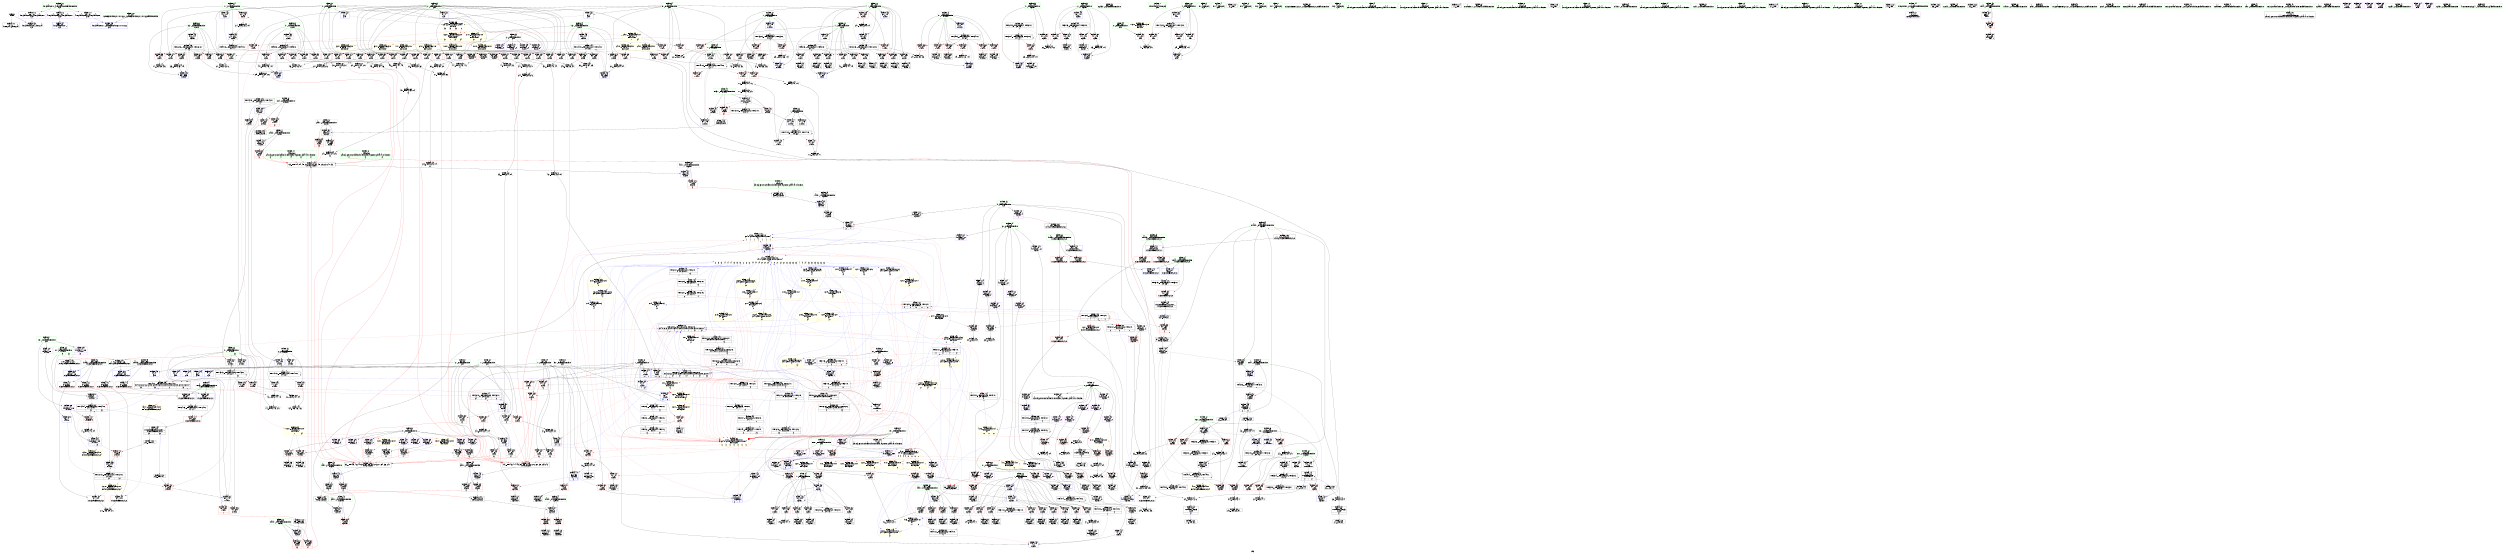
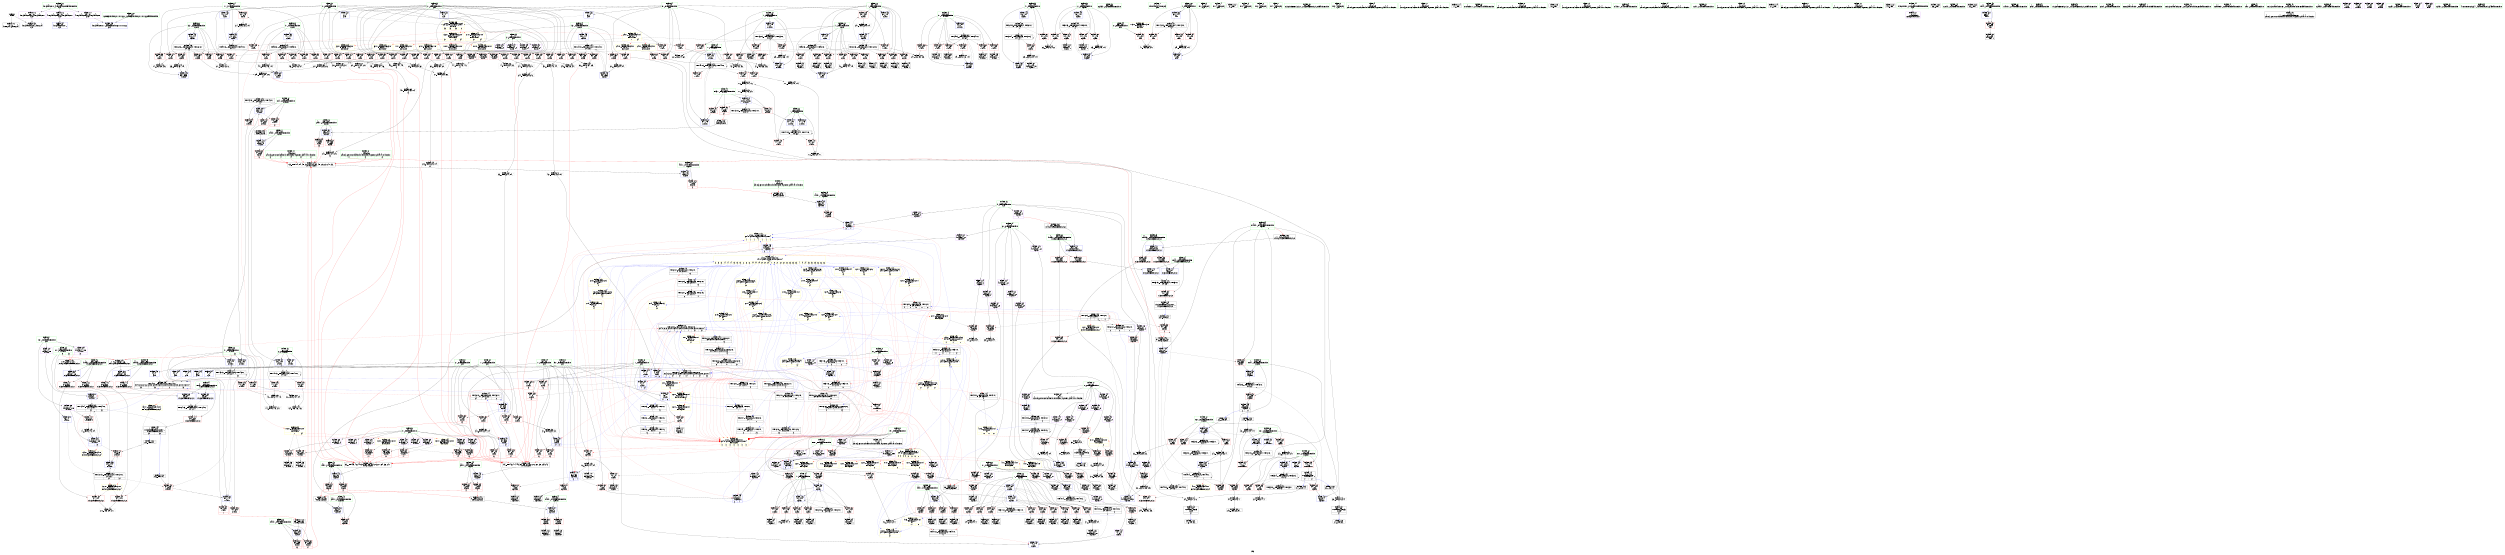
none -> (1024, 15)
